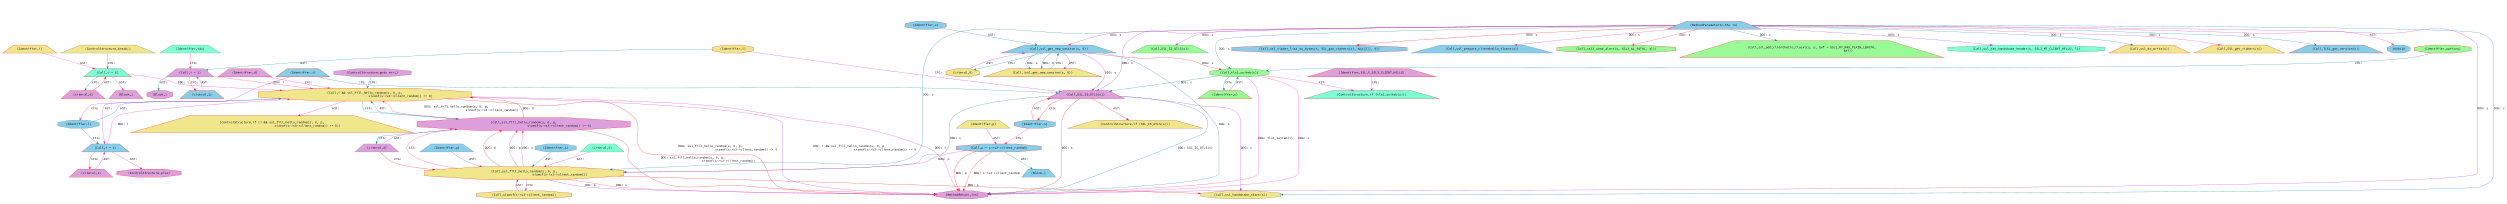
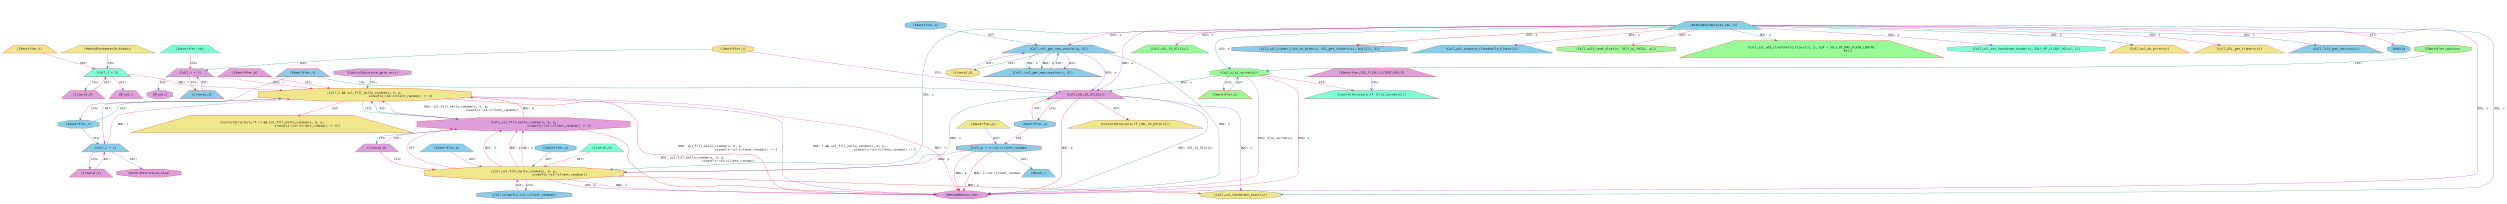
(108, 49) -> (108, 49)
(1154, 58) -> none
(1043, 73) -> (1043, 73)
(524, 195) -> (524, 195)
